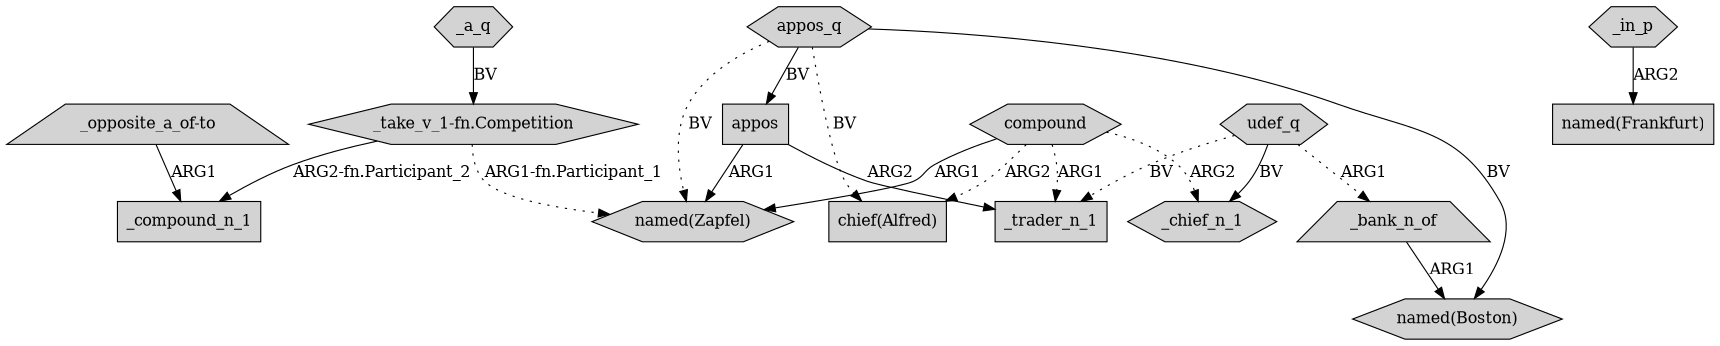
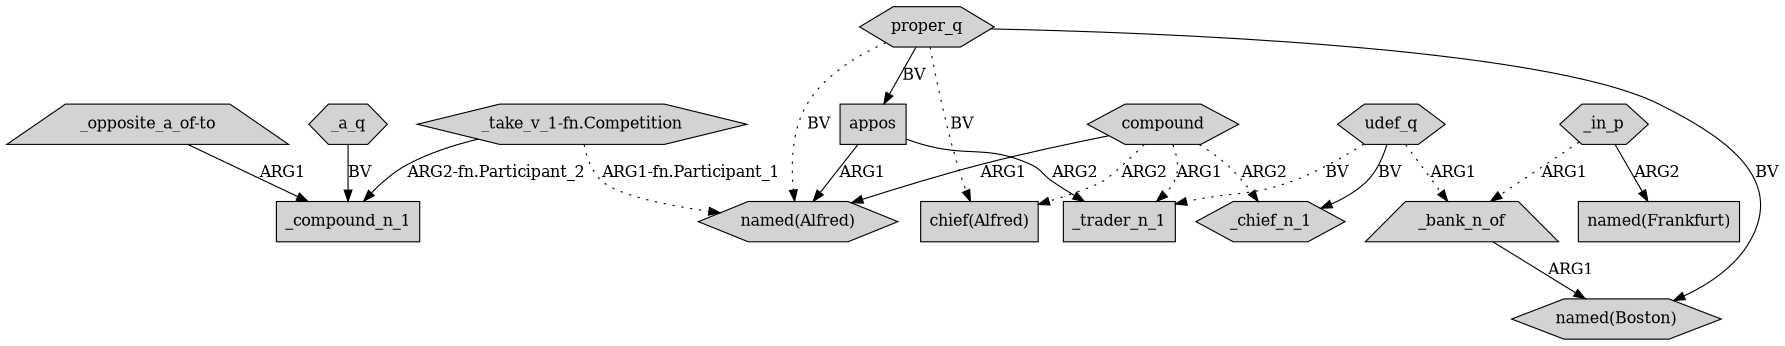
(809, 27) -> (927, 27)
(473, 70) -> (348, 167)
none -> (1540, 169)
(693, 222) -> (798, 222)
